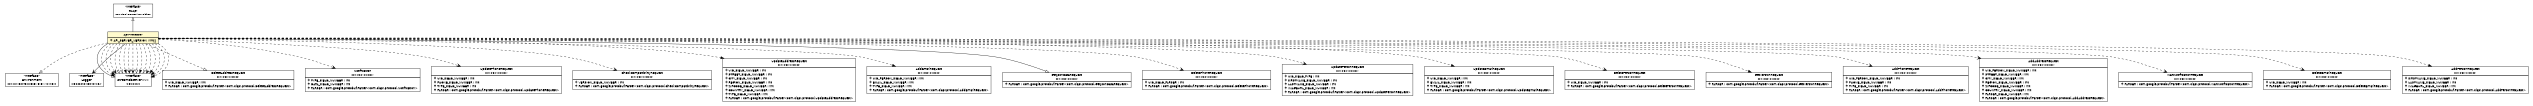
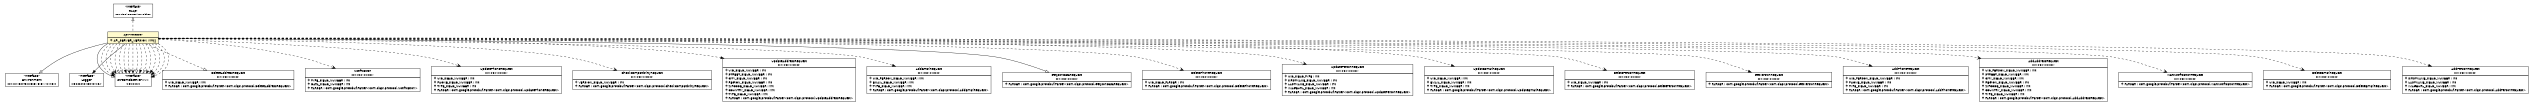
(133, 26) -> (133, 26)
(1014, 42) -> (1014, 42)
(73, 53) -> (73, 53)
(104, 62) -> (104, 62)
(2005, 94) -> (2003, 94)
